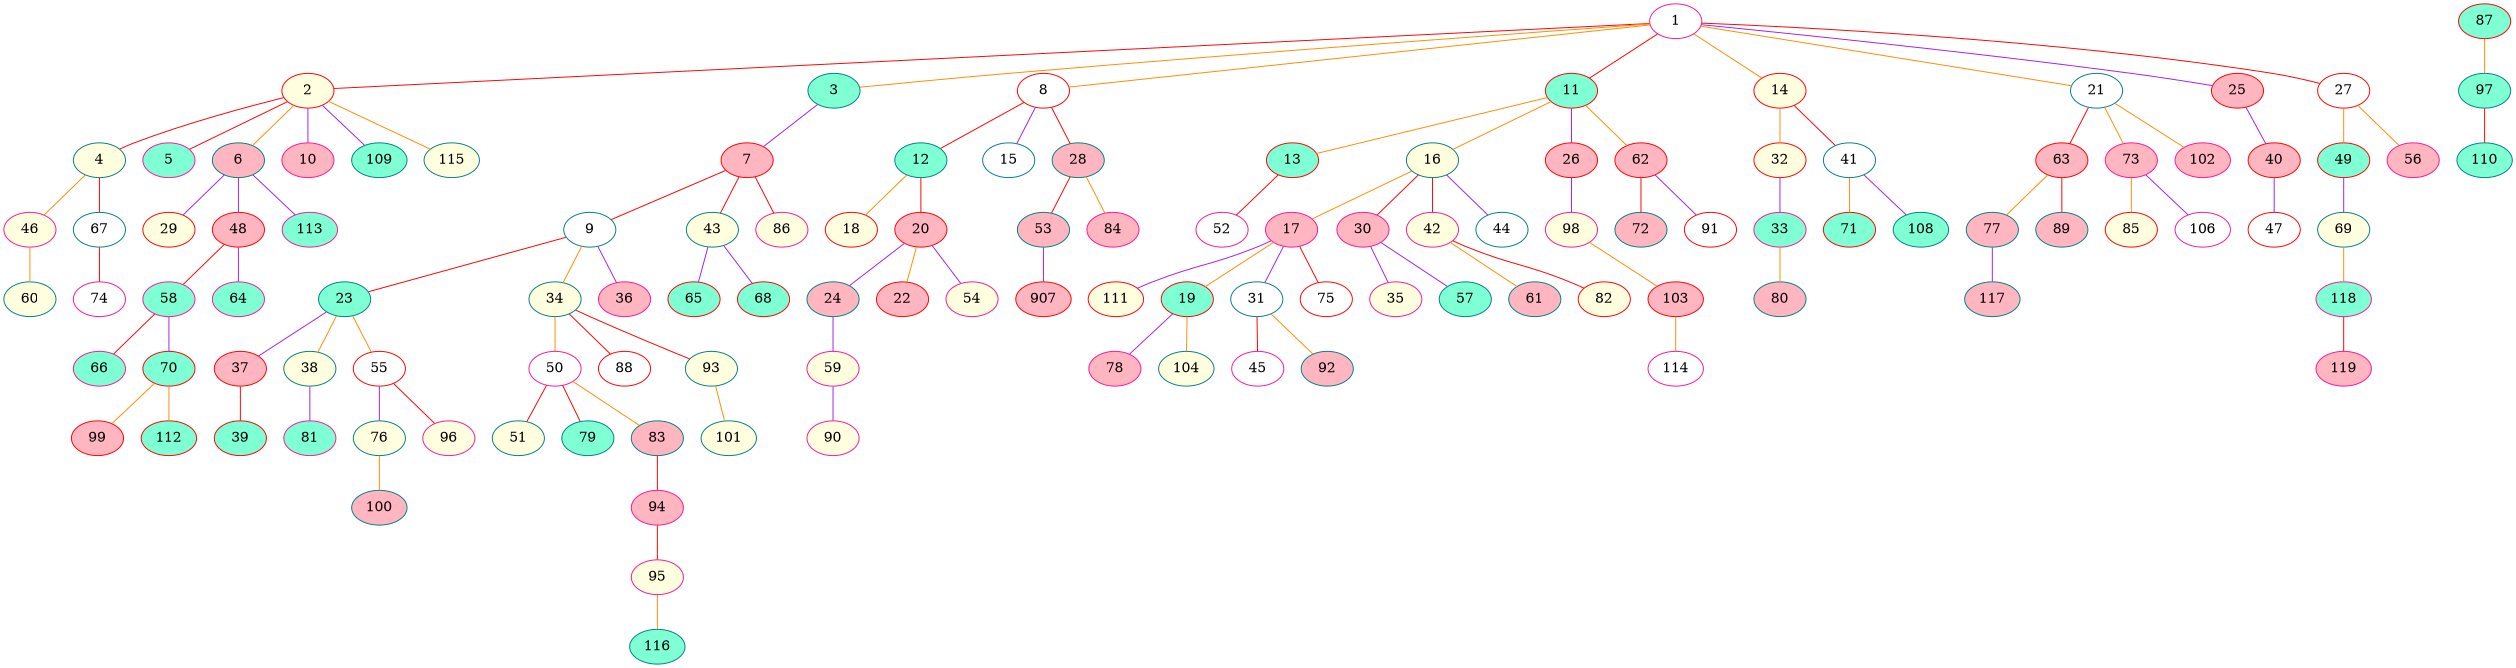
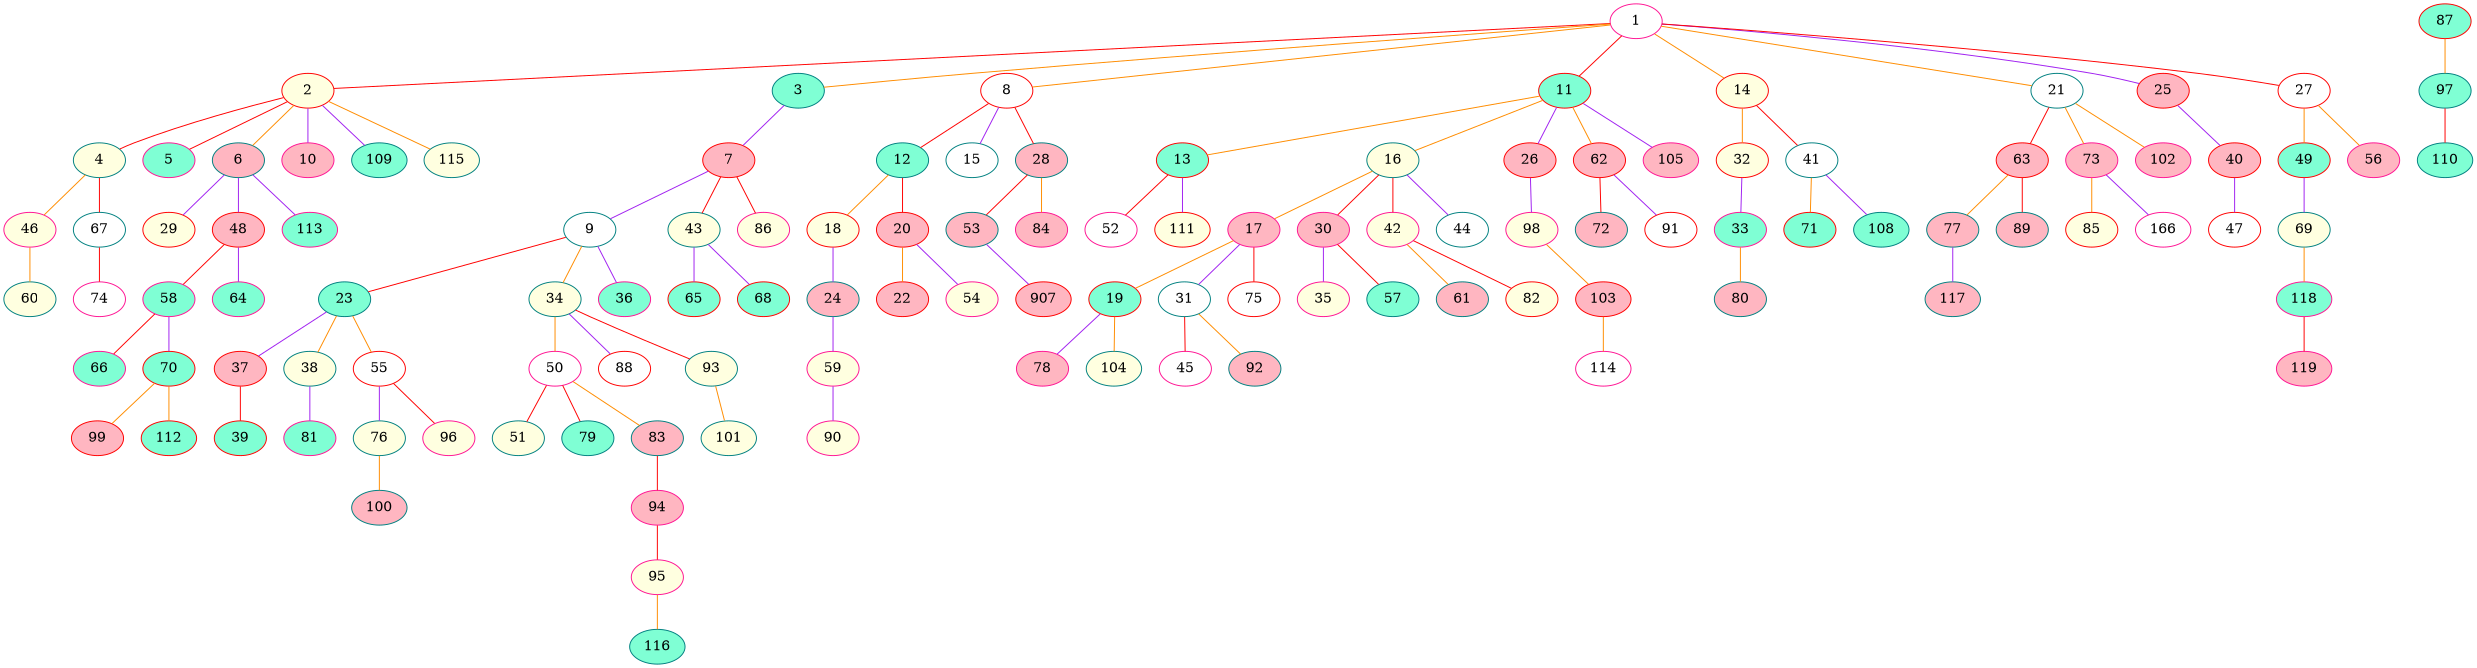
none -> (1671, 160)
(668, 195) -> (659, 195)
(2203, 230) -> (2163, 230)
(1414, 264) -> (1358, 264)
(877, 265) -> (833, 265)
(1204, 265) -> (1182, 195)
(625, 299) -> (625, 299)
(590, 334) -> (590, 334)
